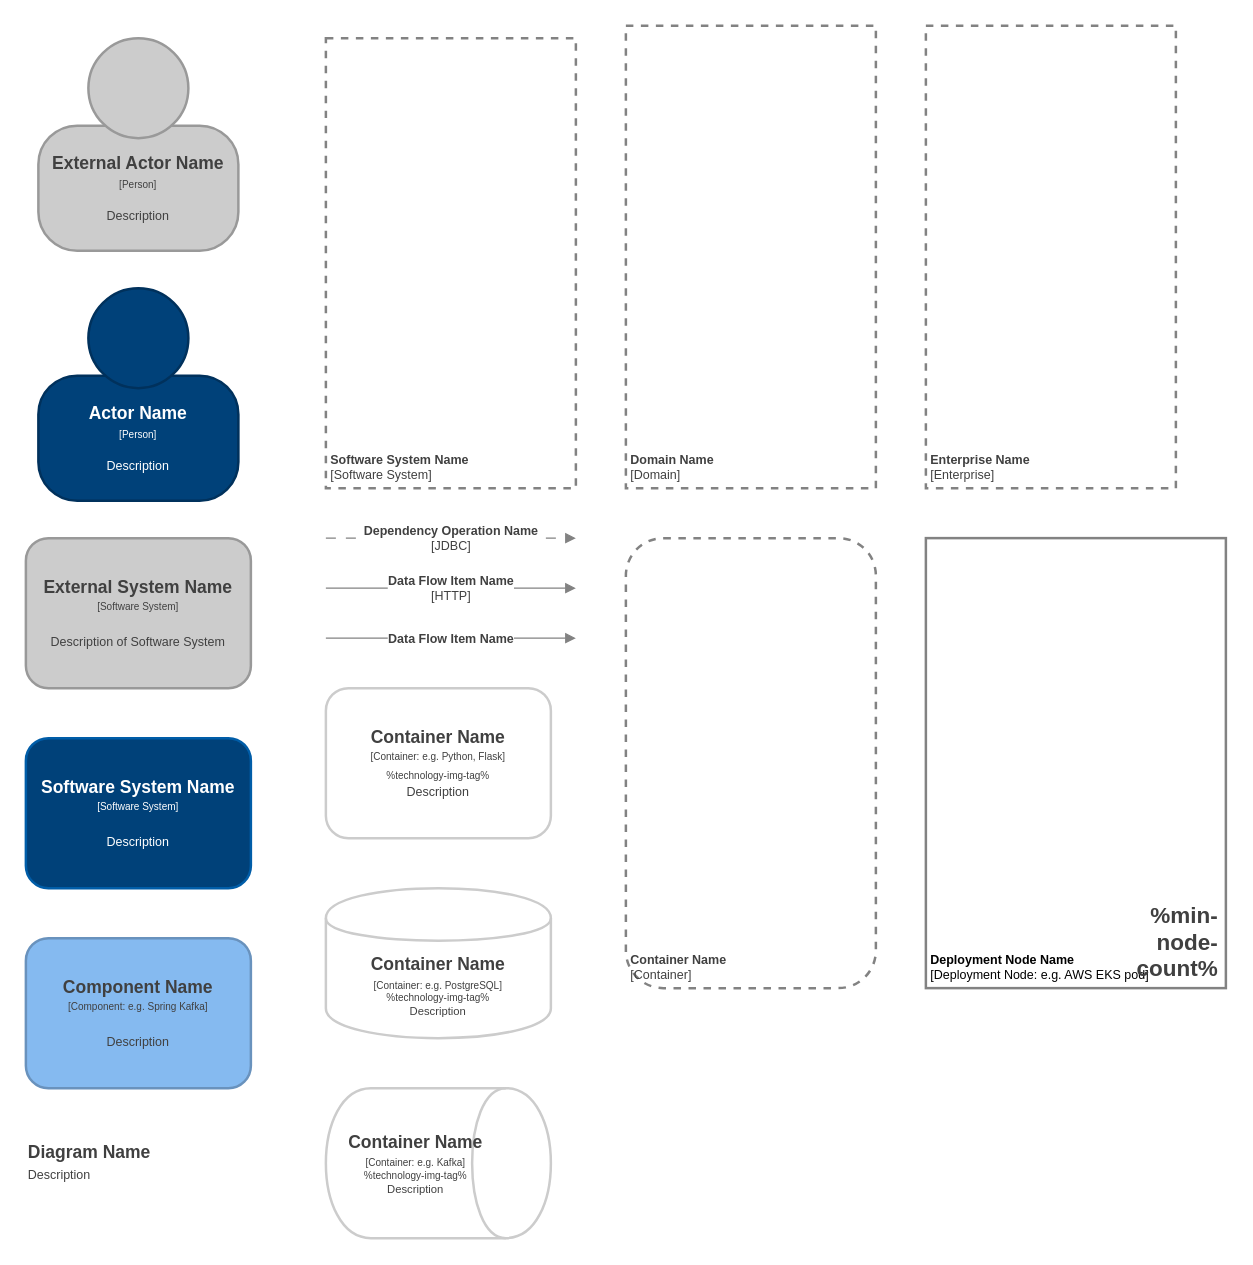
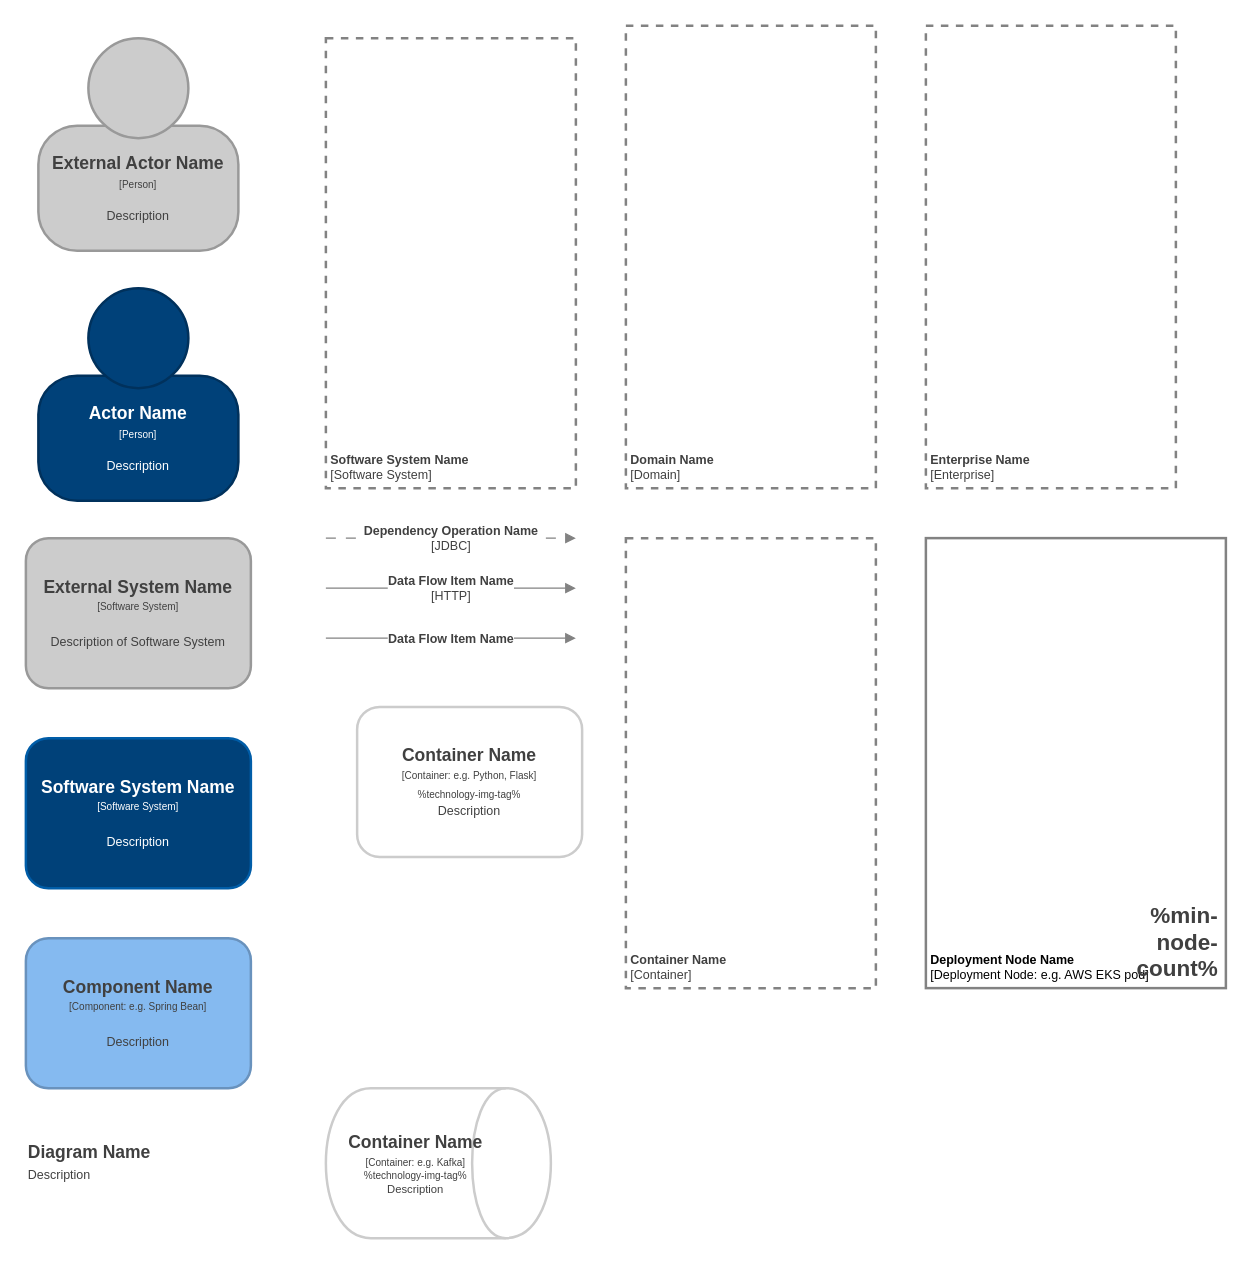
(438, 763) -> (469, 782)
(751, 763) -> (751, 763)
(438, 963) -> none
(138, 1013) -> (138, 1013)
